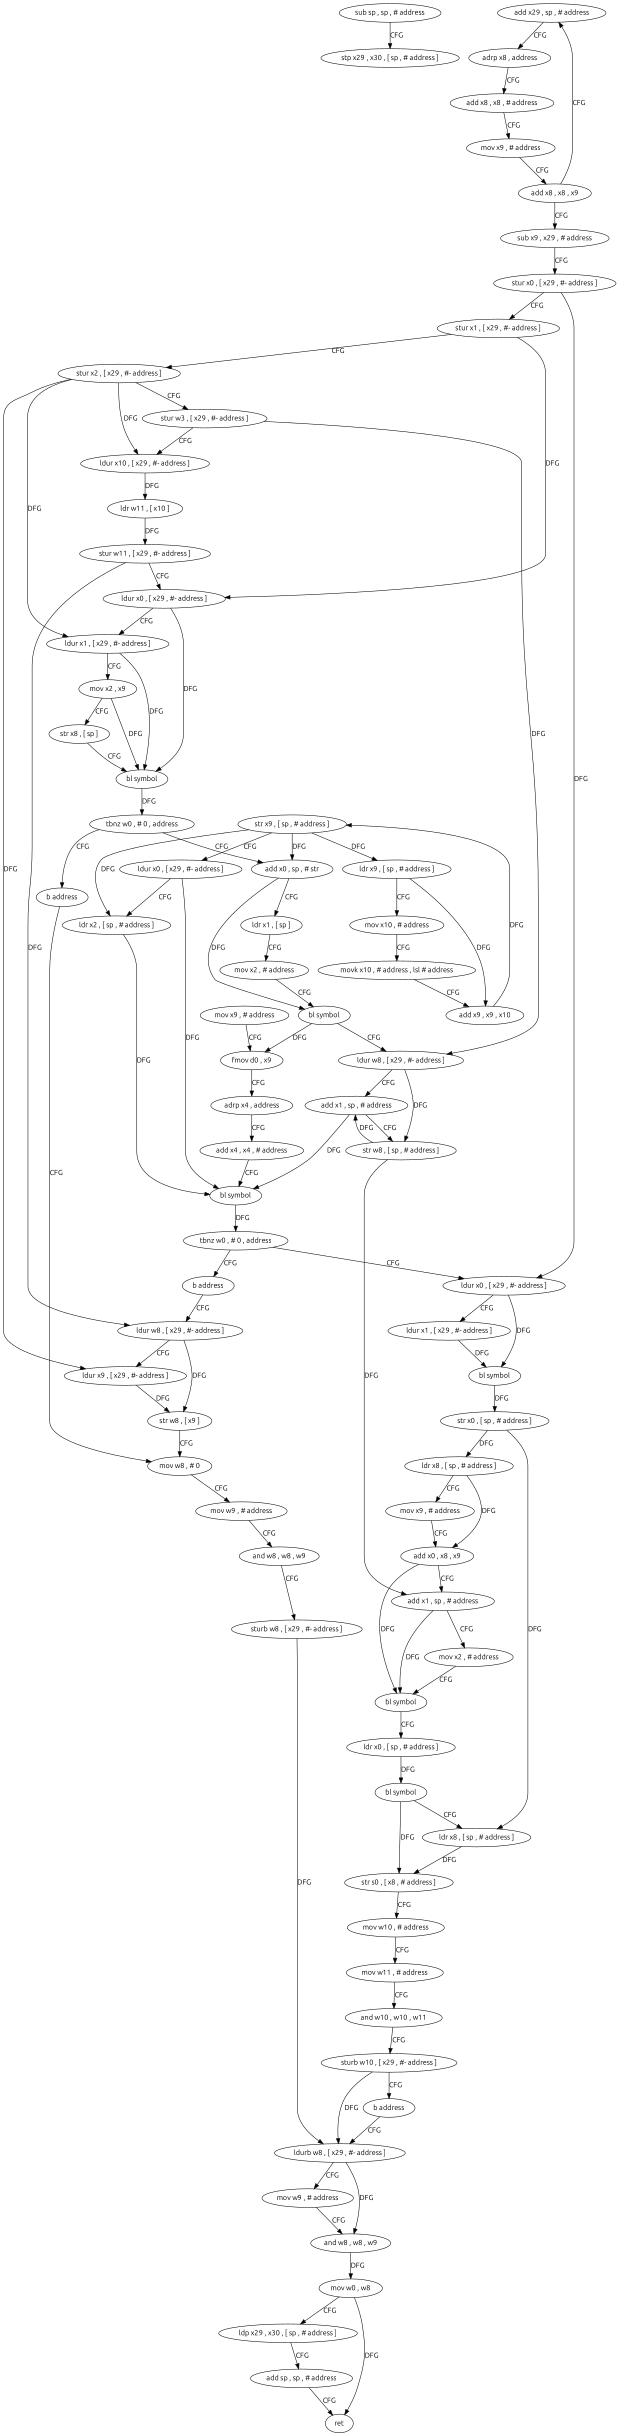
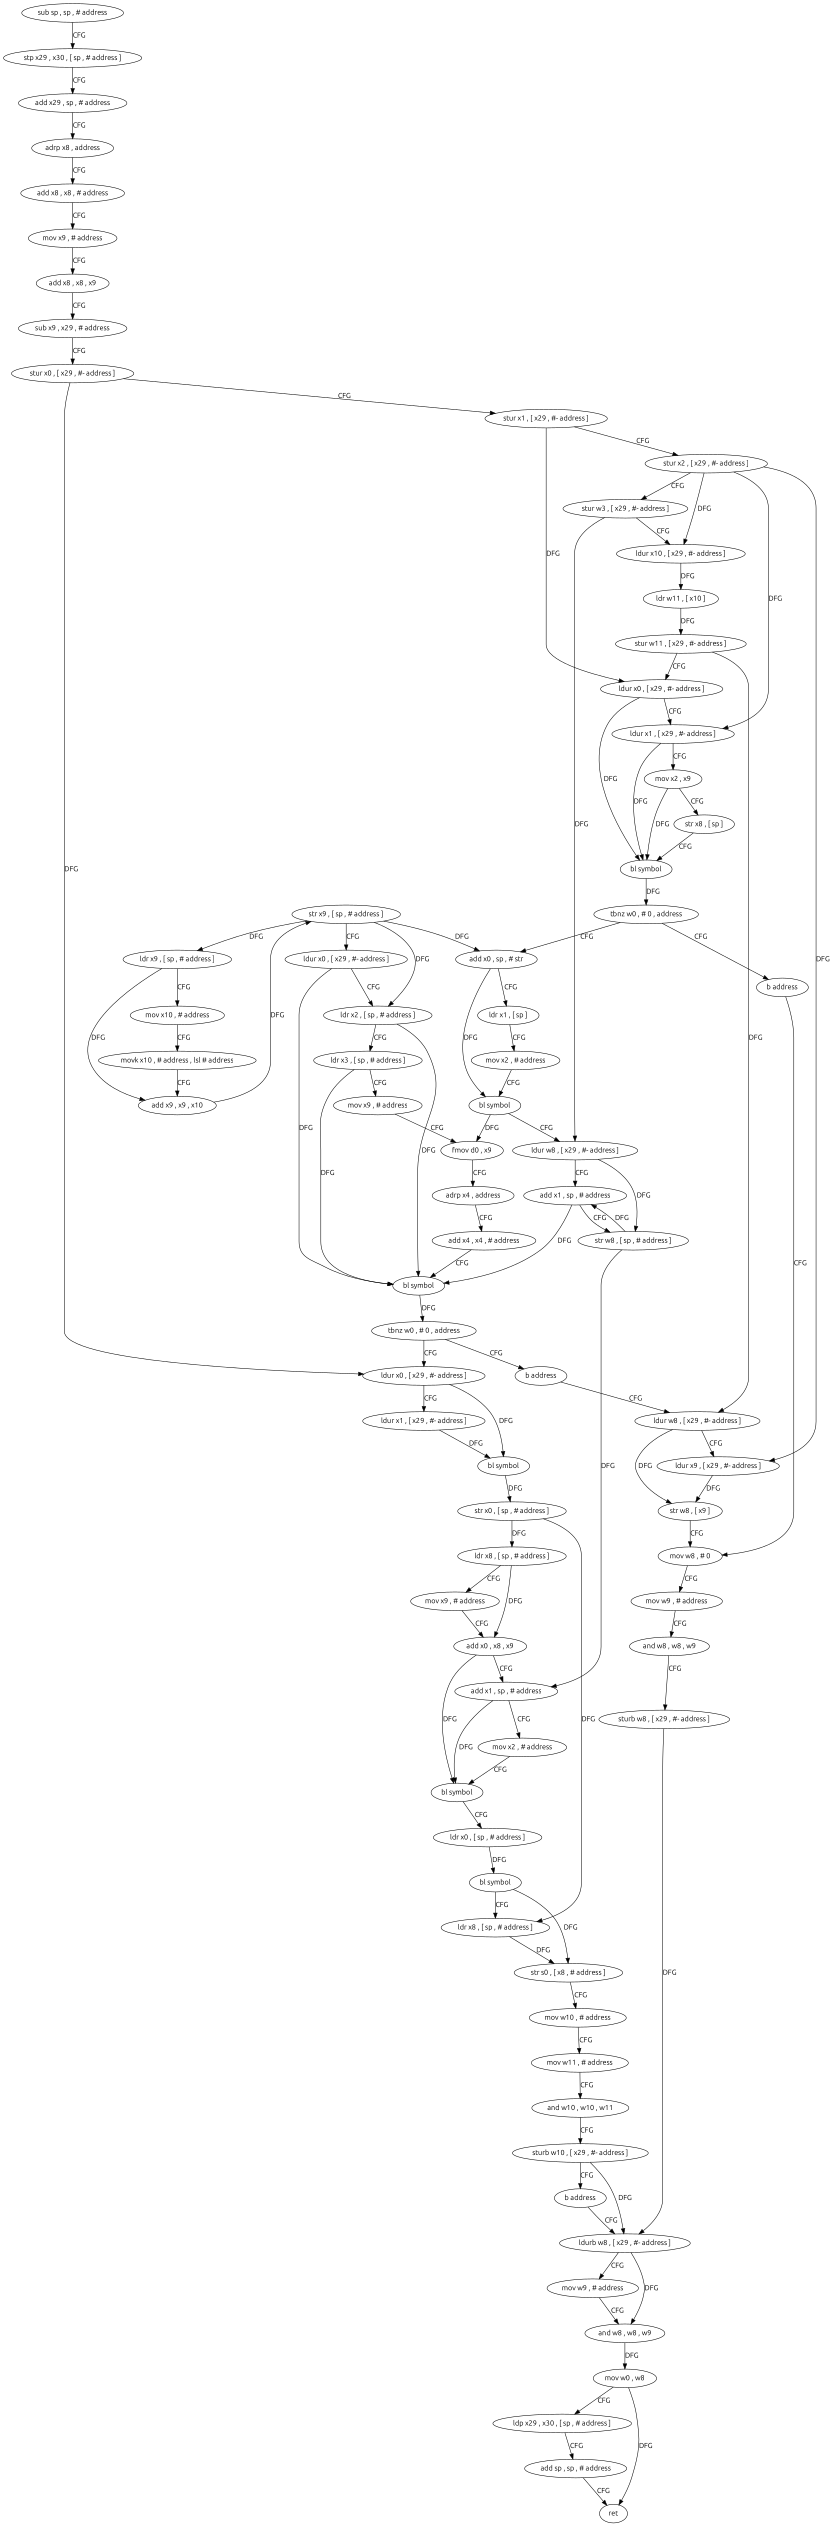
(572, 105) -> (73, 78)
none -> (368, 1060)
